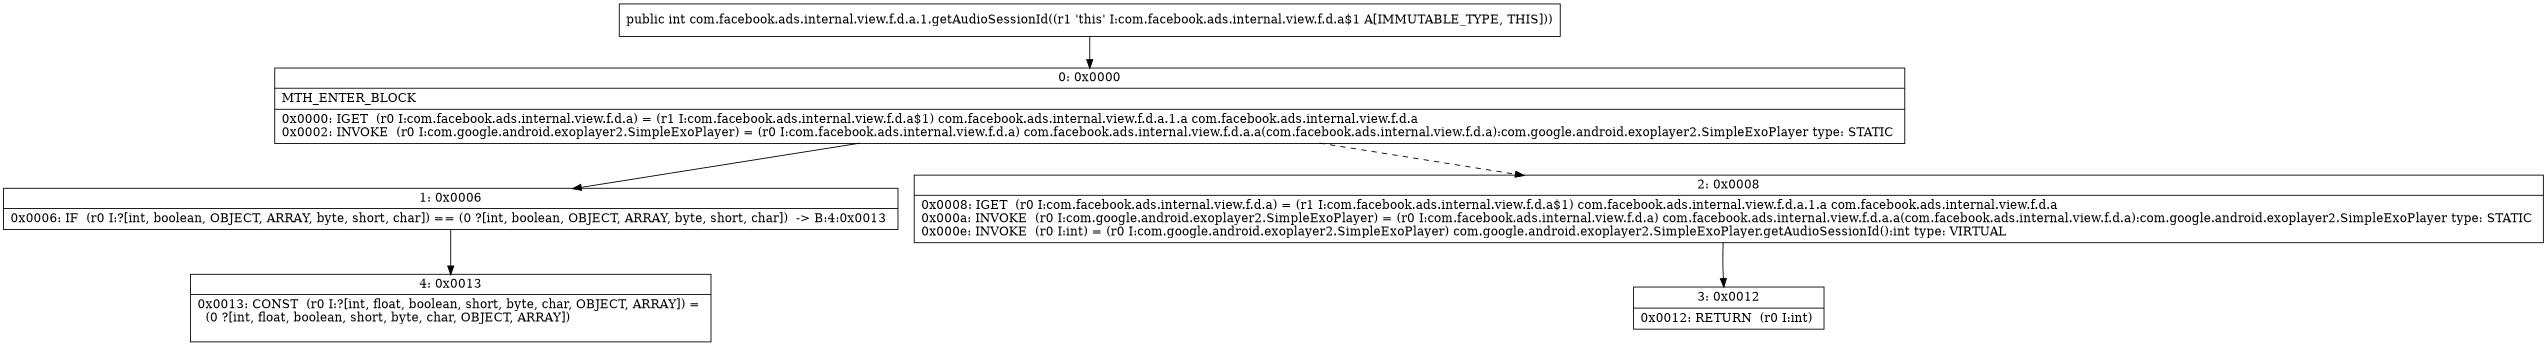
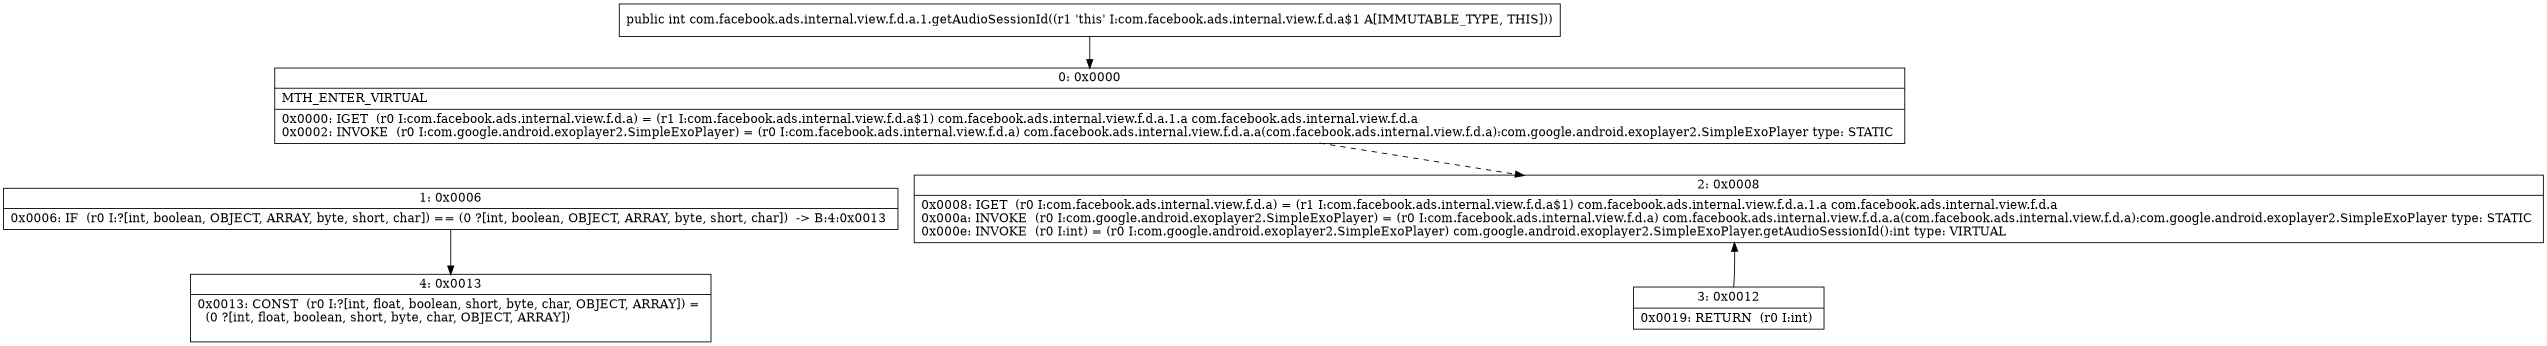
(349, 98) -> (355, 98)
(721, 165) -> none
(1723, 260) -> (1735, 269)
(1729, 318) -> (1729, 318)
